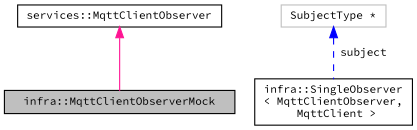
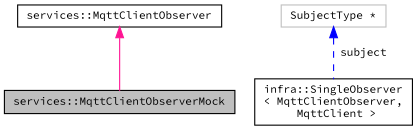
(120, 102) -> (120, 102)
